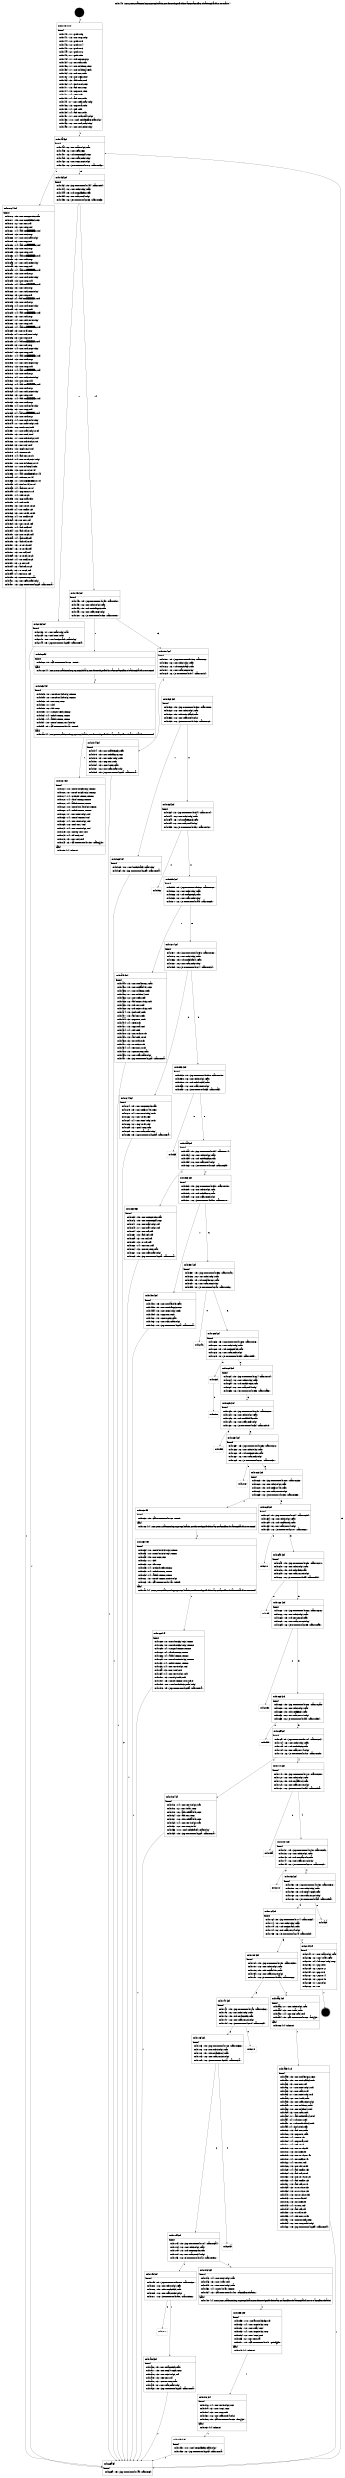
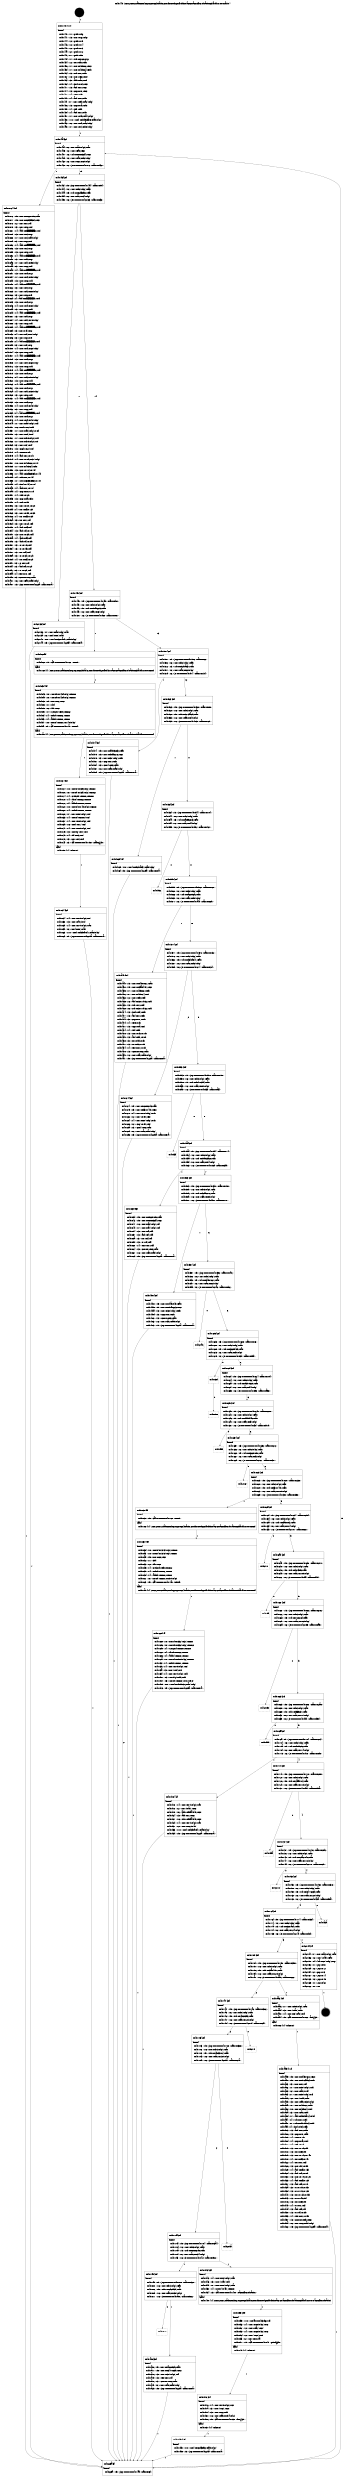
none -> (185, 686)
none -> (80, 923)
